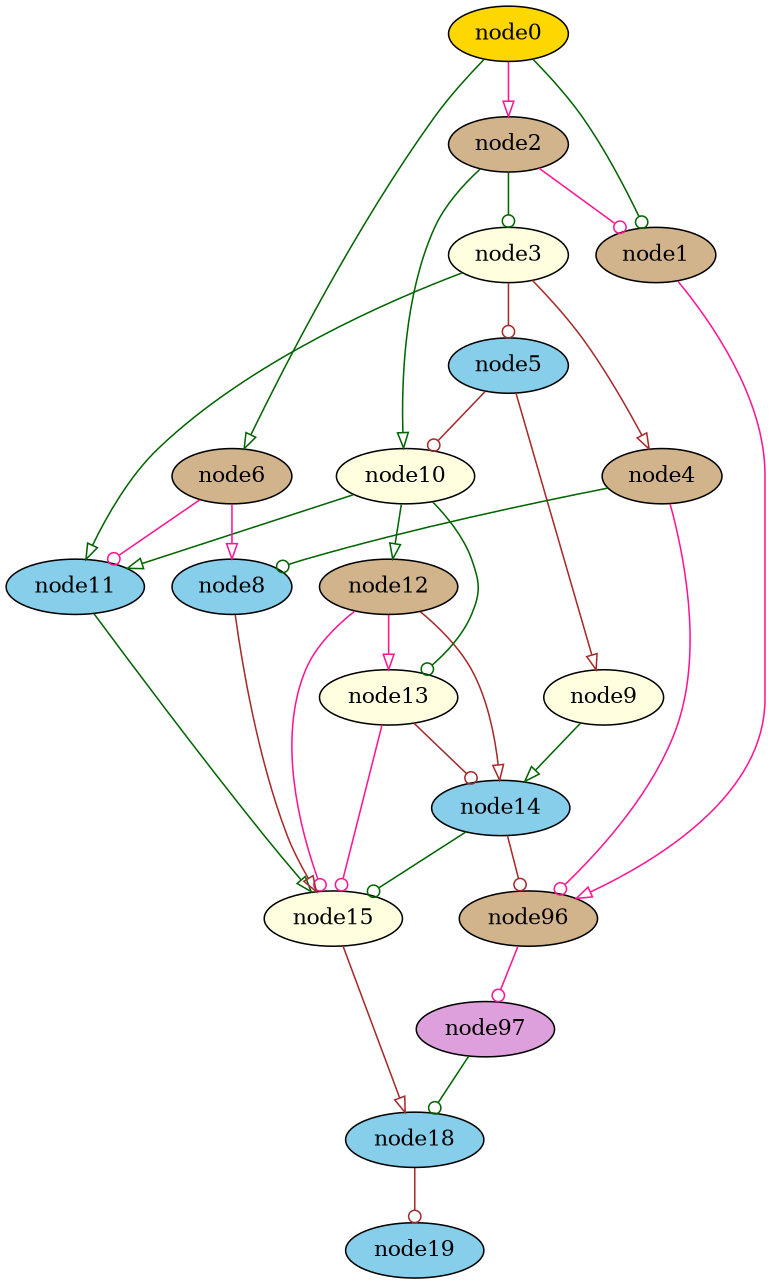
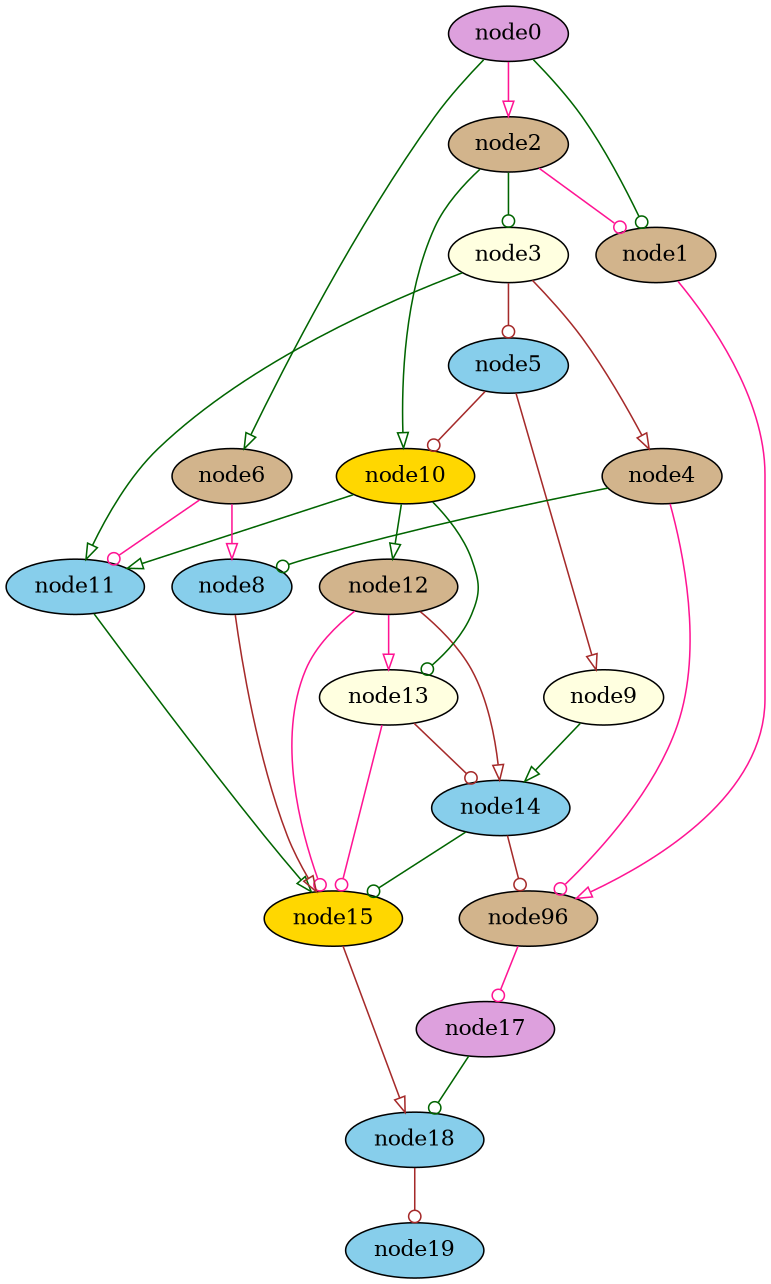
(508, 34) -> (508, 34)
(406, 476) -> (406, 476)
(333, 919) -> (333, 919)
(485, 1029) -> (485, 1029)
